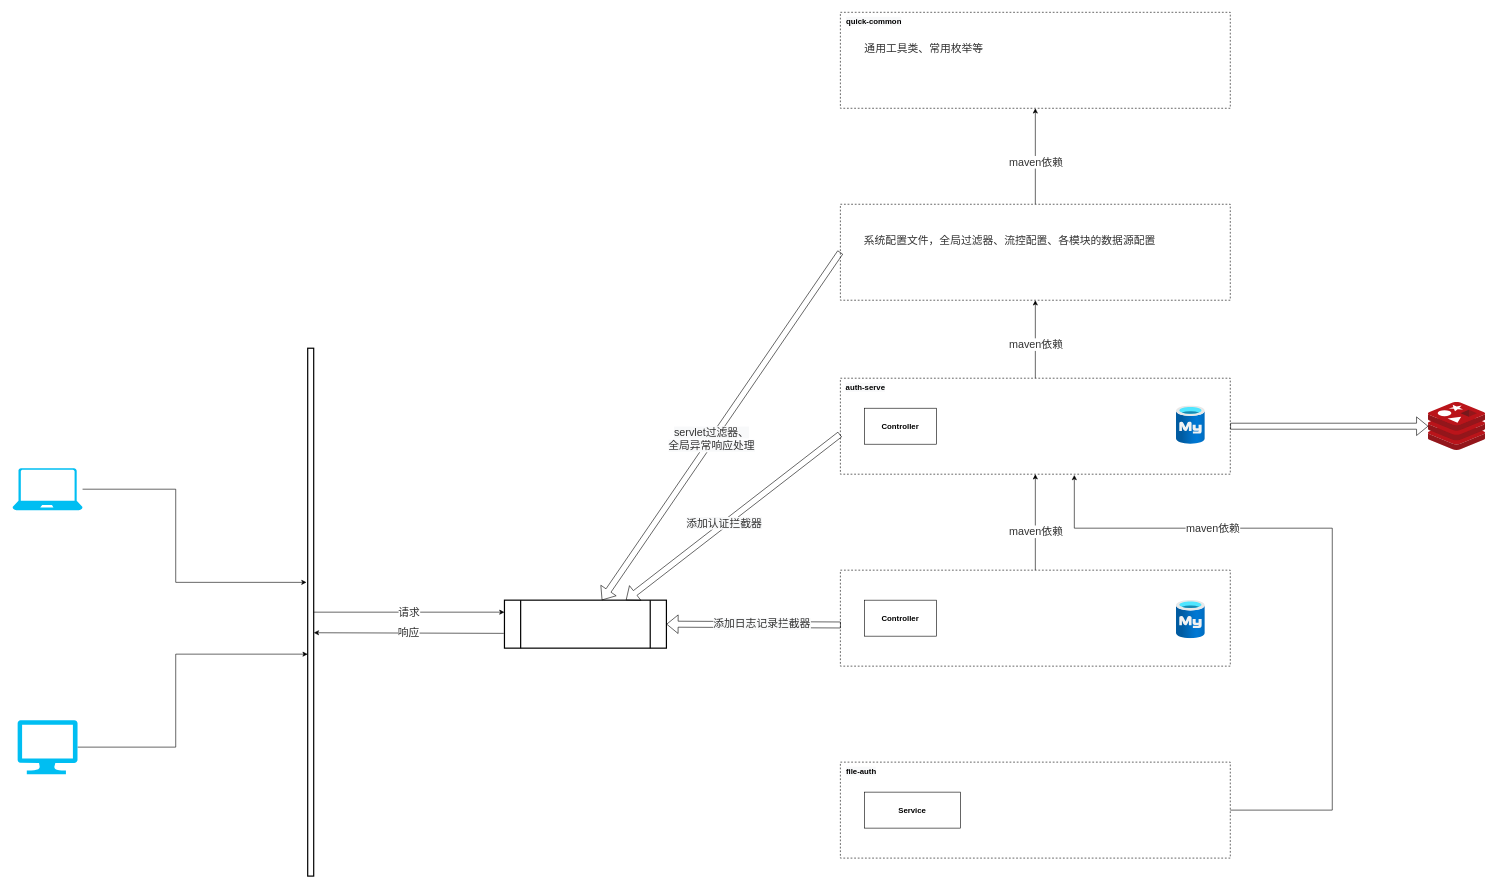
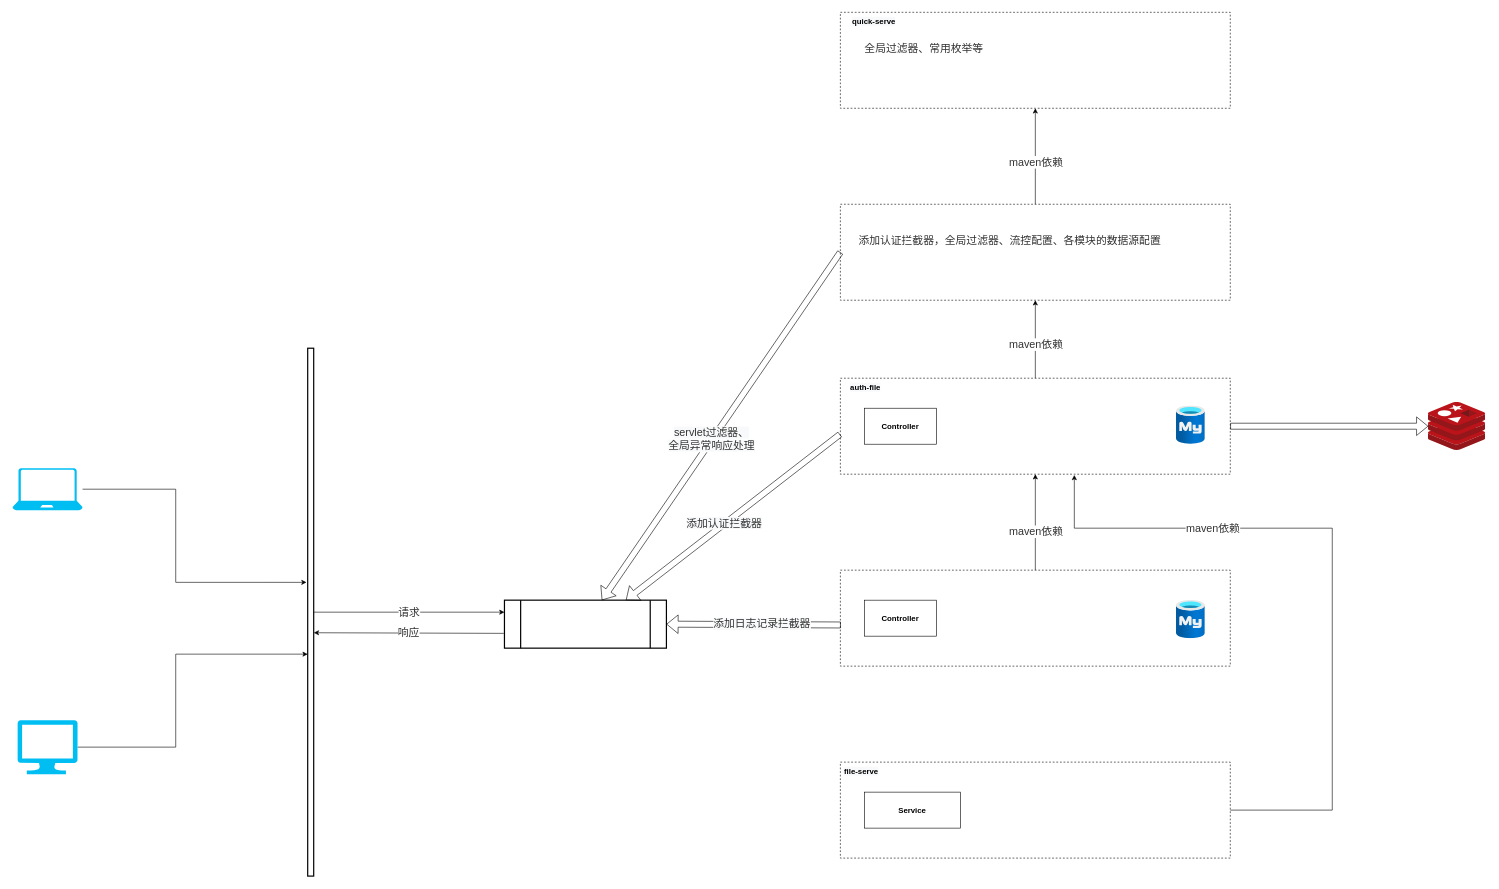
(874, 21) -> (874, 21)
(924, 48) -> (924, 48)
(1010, 240) -> (1010, 240)
(866, 387) -> (866, 387)
(861, 771) -> (861, 771)
